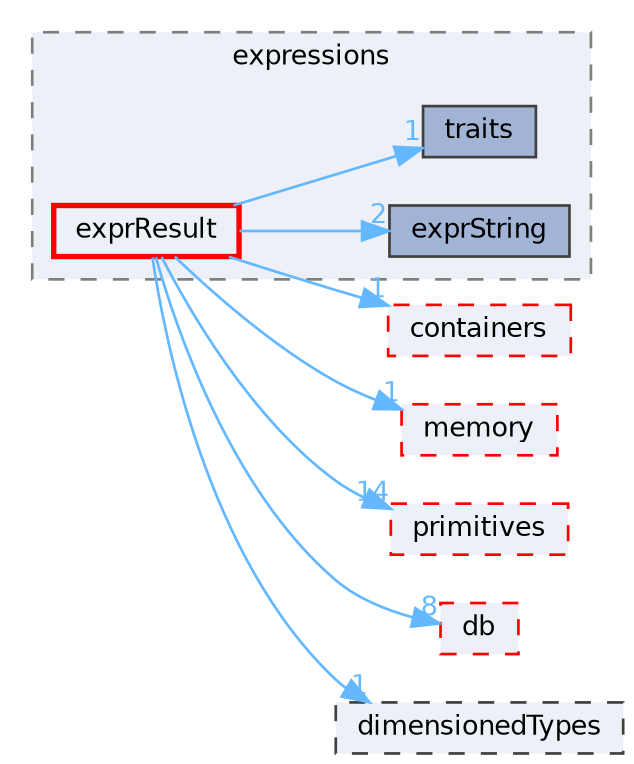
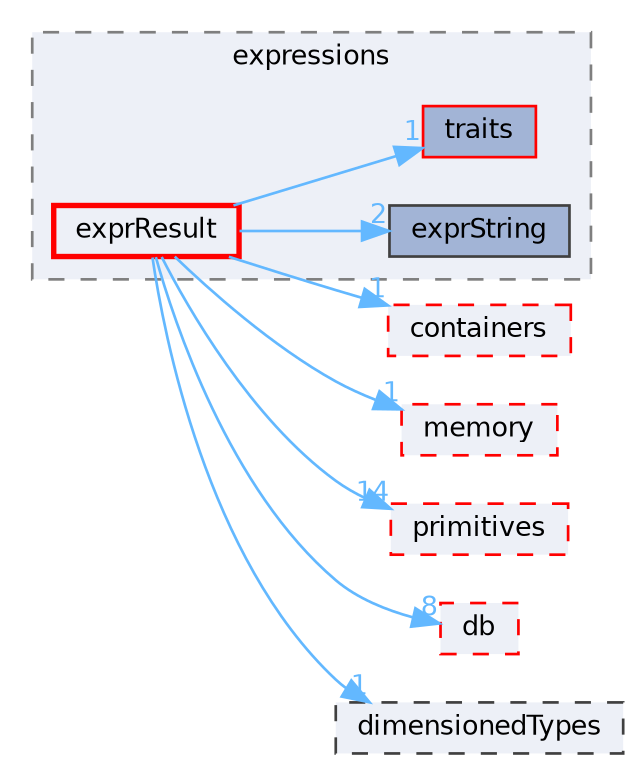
(479, 132) -> (479, 132)
